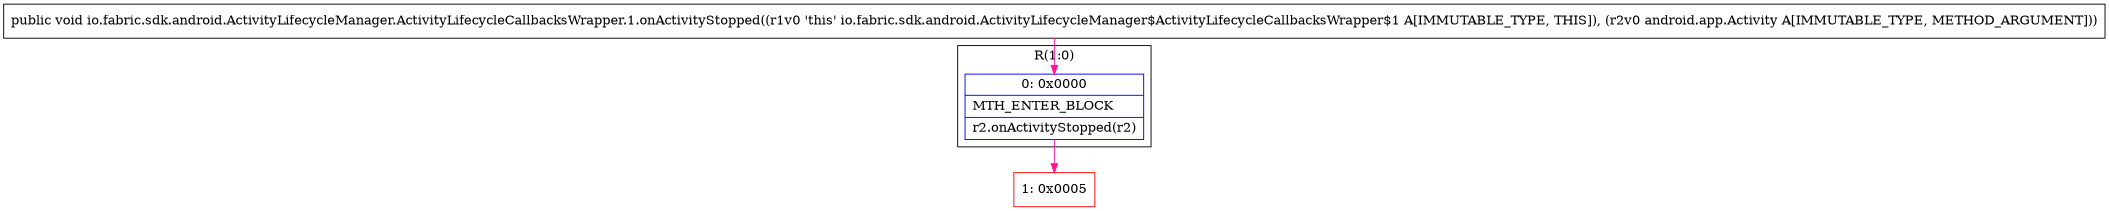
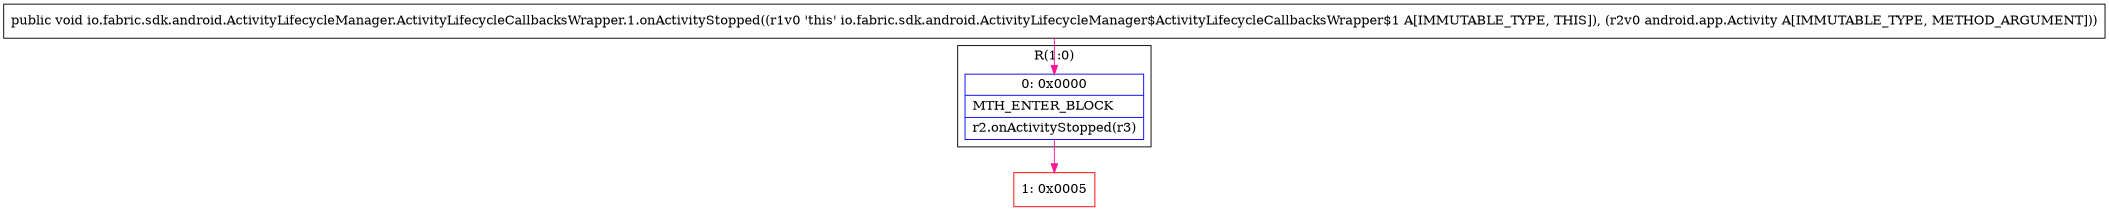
(1054, 128) -> (1054, 128)
